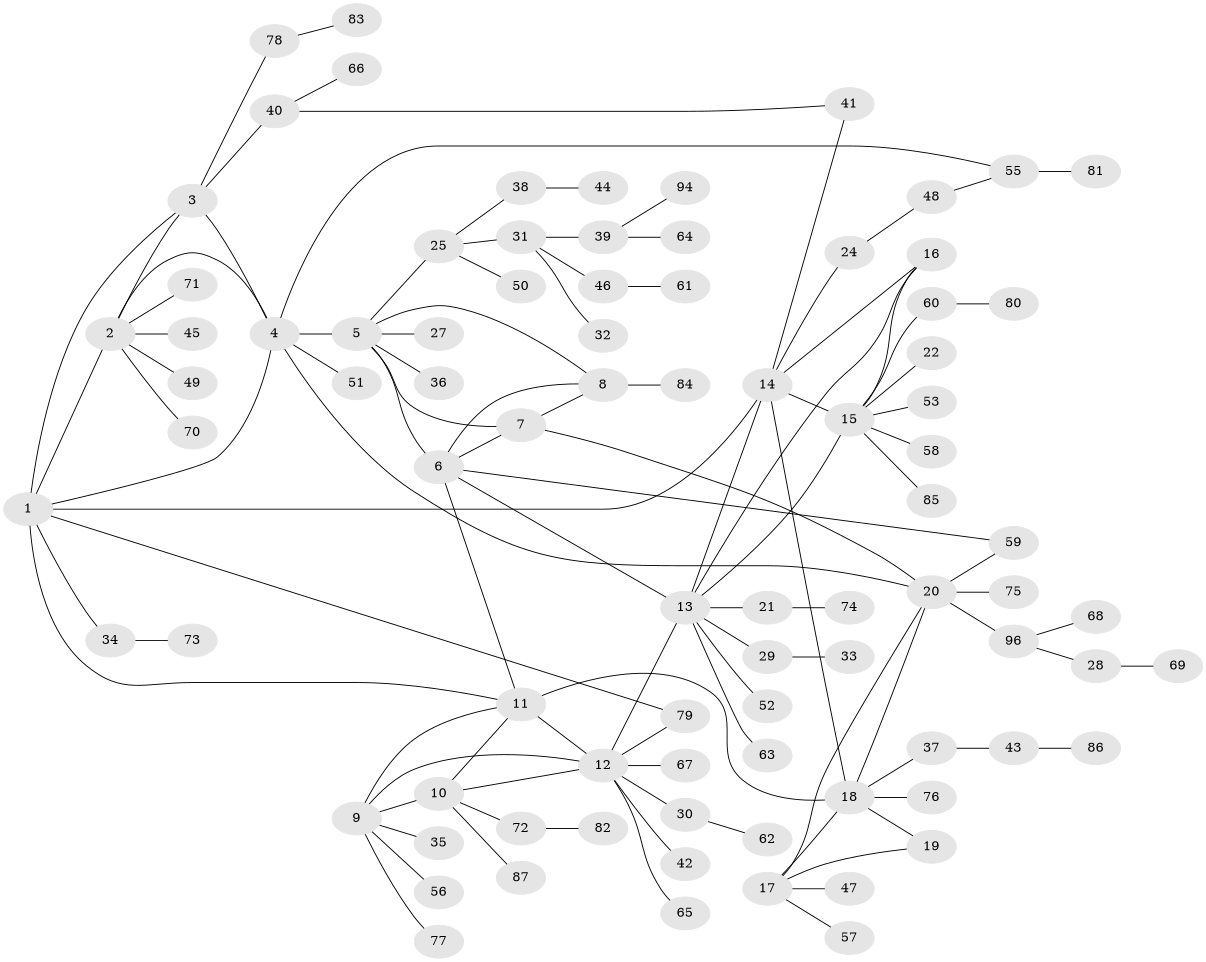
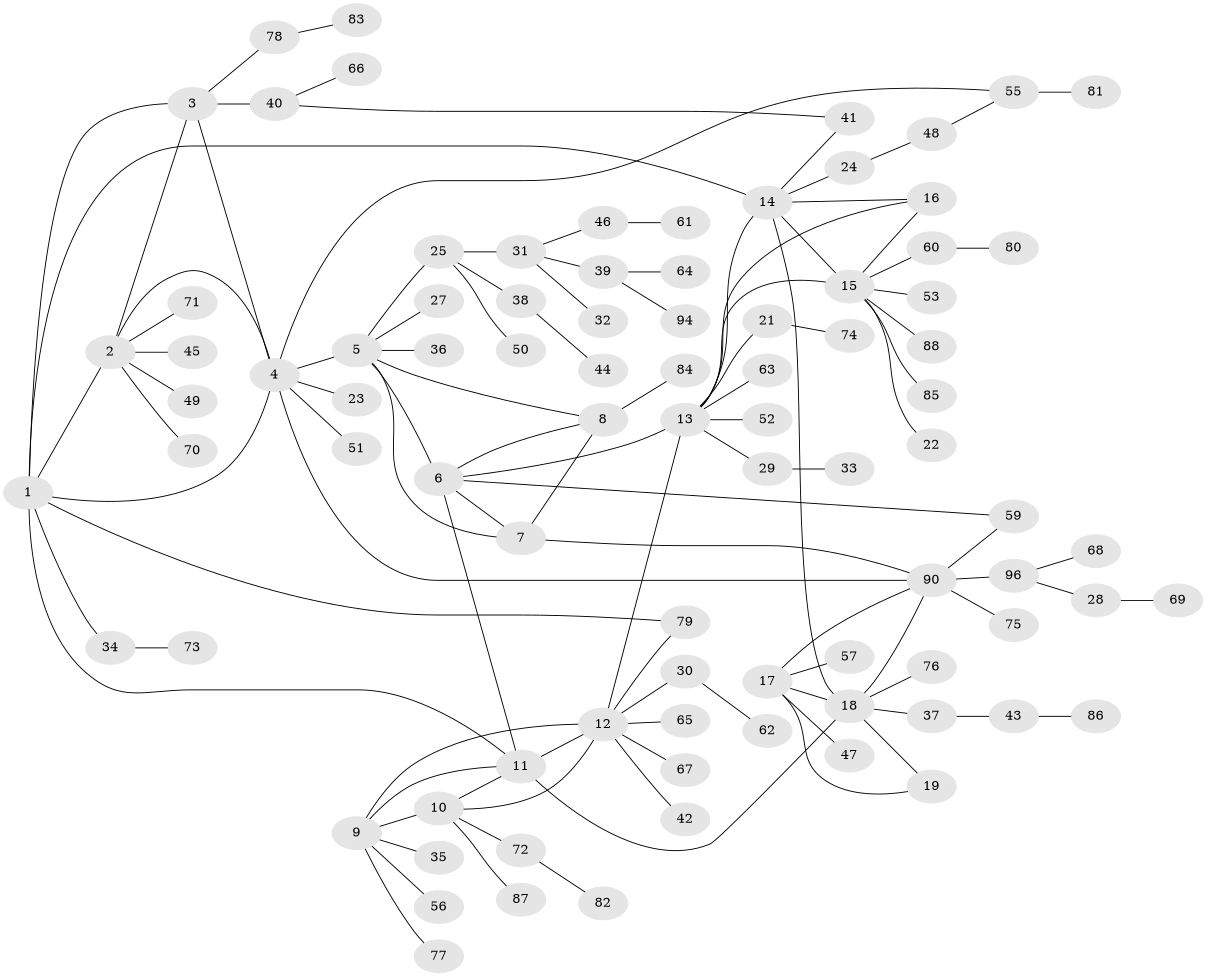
none -> (357, 400)
(932, 452) -> (932, 347)
(932, 592) -> (932, 580)
